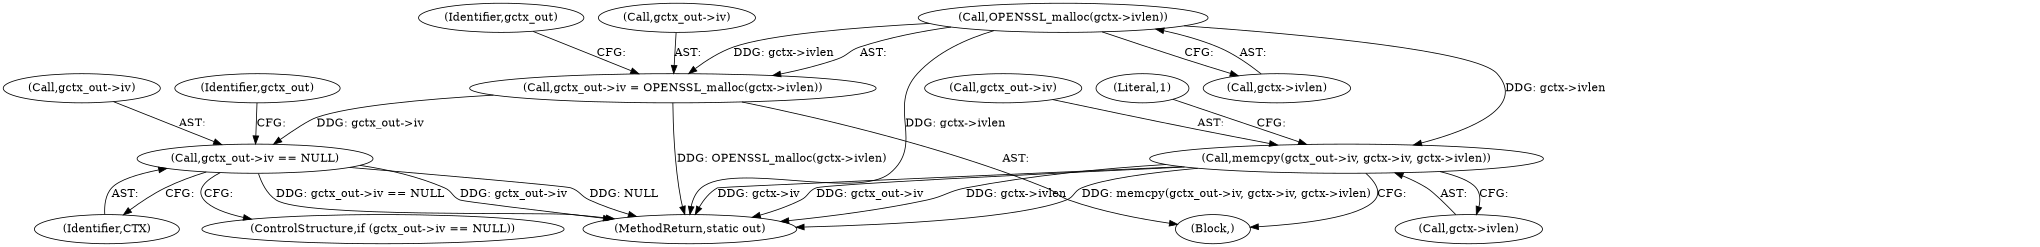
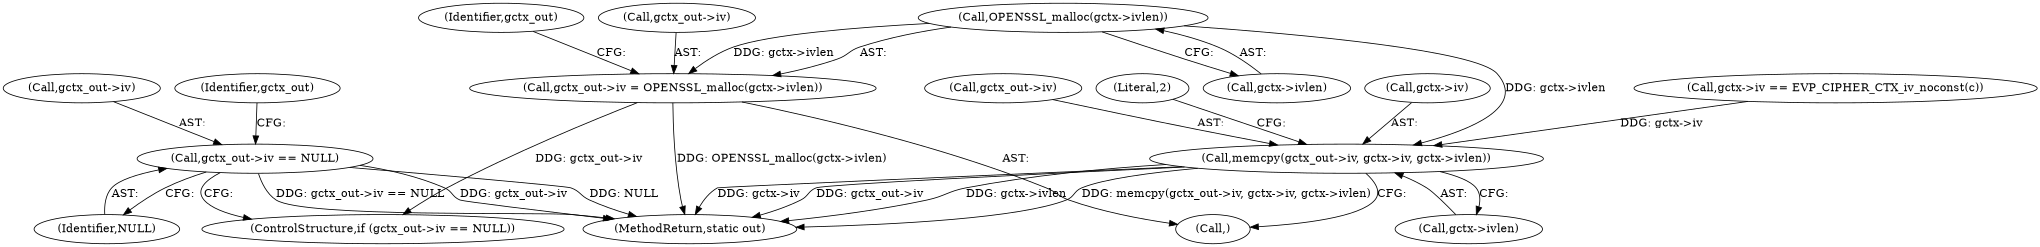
(1143, 88) -> (1143, 88)
none -> (1428, 88)
none -> (1836, 88)
(383, 105) -> (521, 152)
(891, 172) -> none
(107, 229) -> (107, 229)
(1213, 229) -> (1213, 229)
